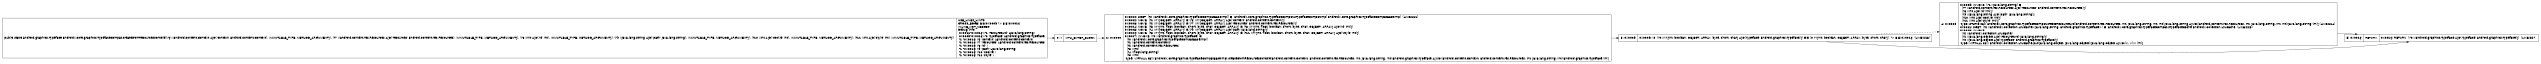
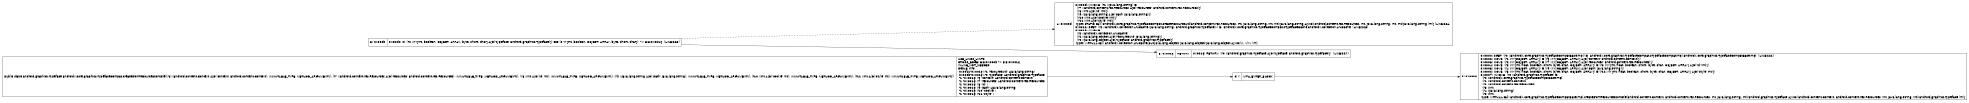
(2346, 34) -> none
(1614, 38) -> none
(1142, 52) -> (1497, 91)
